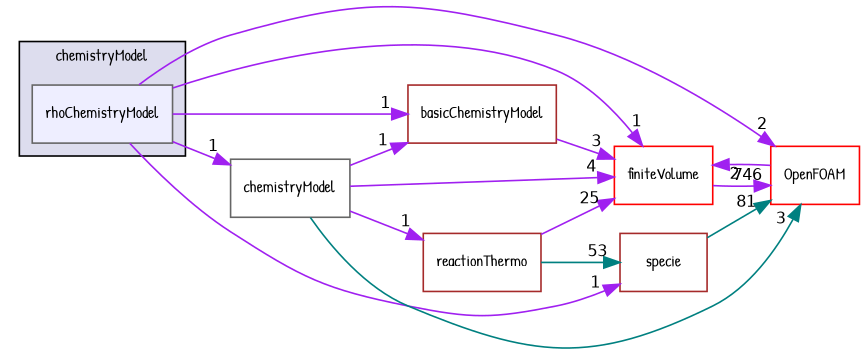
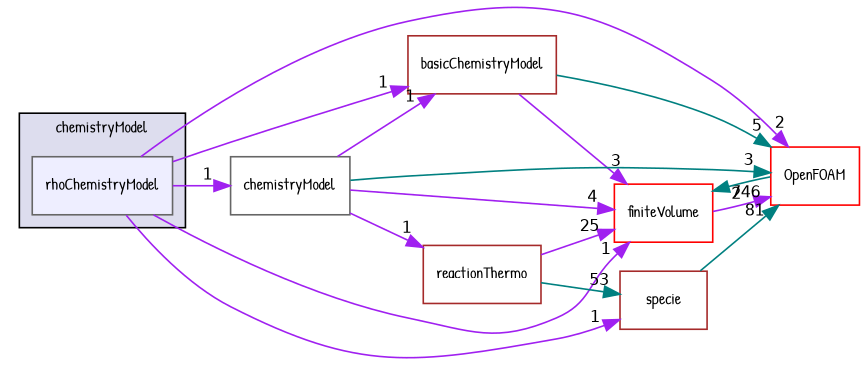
none -> (659, 99)
(750, 165) -> (749, 181)
